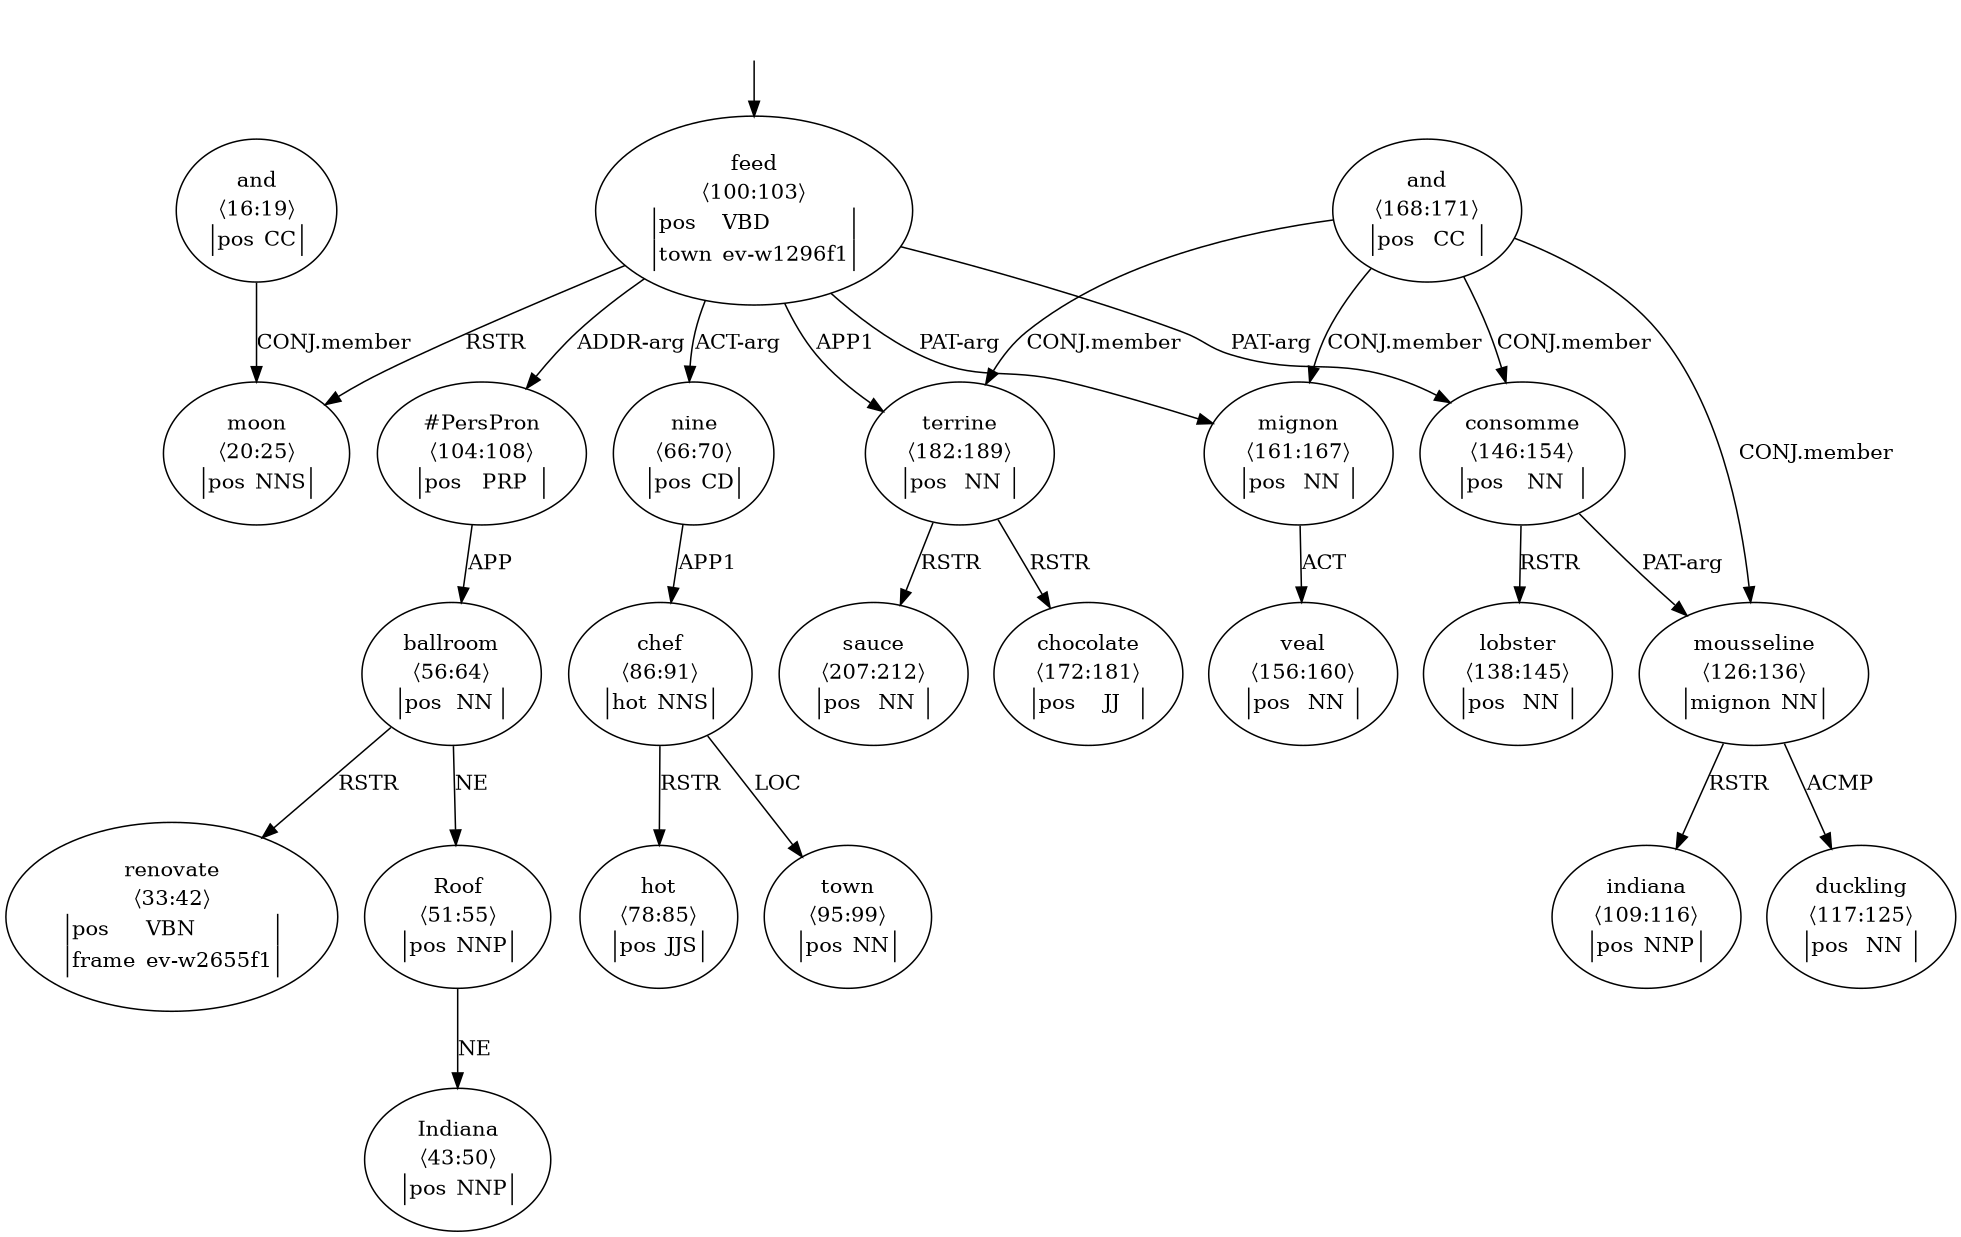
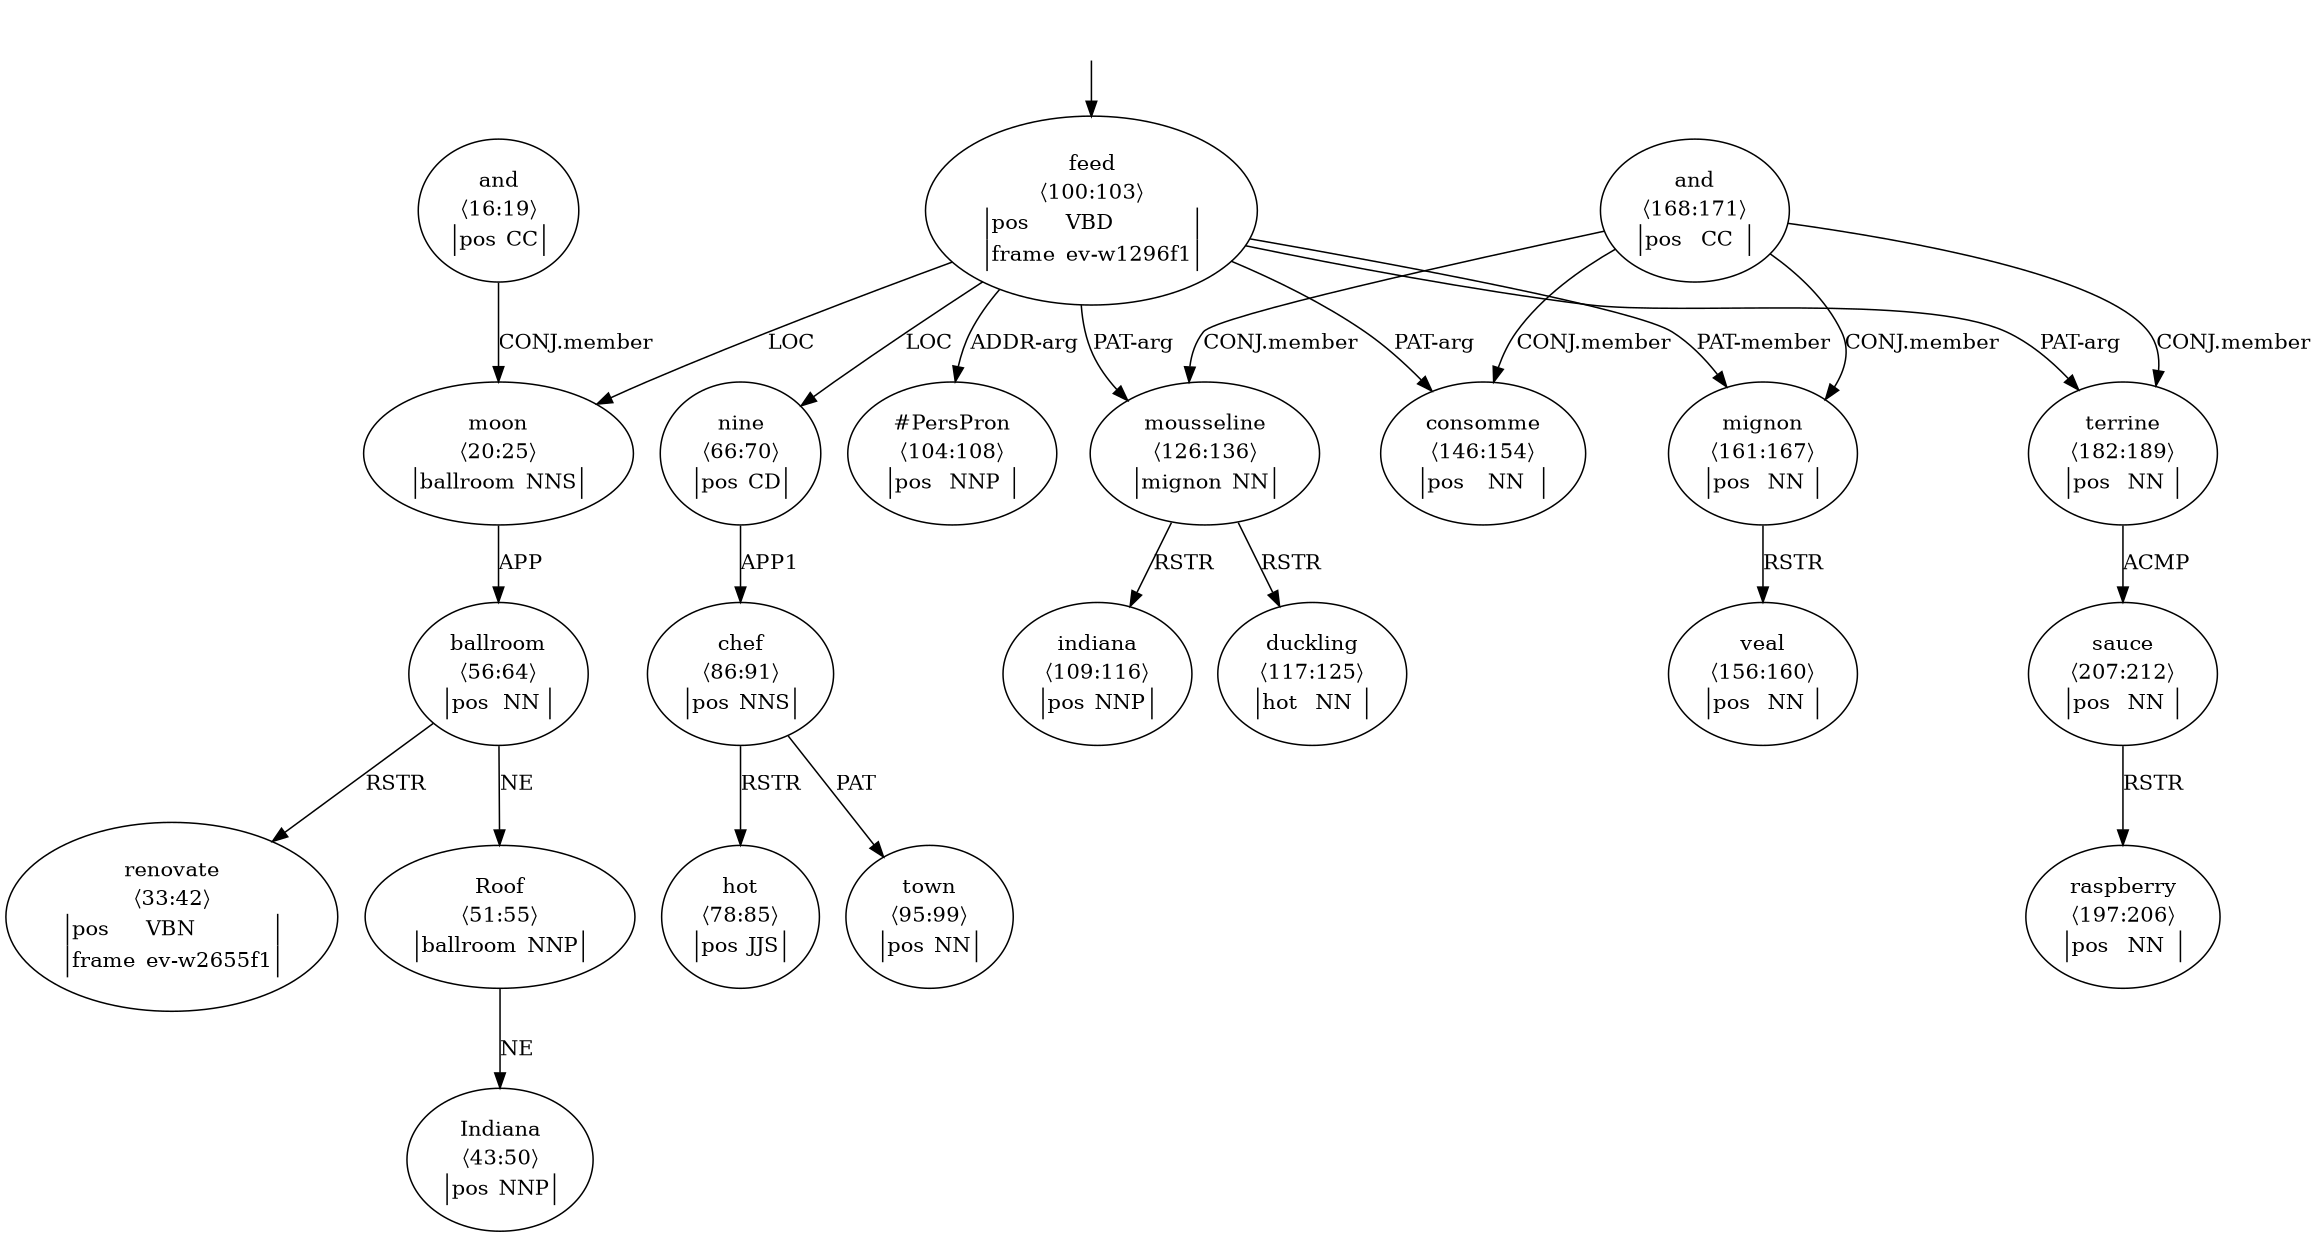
(686, 254) -> (1024, 254)
(495, 343) -> (791, 343)
(738, 343) -> (929, 343)
(846, 343) -> (2081, 343)
(960, 343) -> (1764, 343)
(227, 482) -> (468, 482)
(505, 482) -> (975, 482)
(468, 556) -> (499, 556)
(1626, 560) -> (1091, 351)
(951, 564) -> (2157, 564)
(1324, 564) -> (1793, 564)
(1088, 674) -> none
(1518, 674) -> none
(630, 703) -> (711, 703)
(778, 784) -> (856, 784)
(1841, 784) -> (1291, 564)
none -> (2123, 917)
(428, 946) -> (470, 946)
(1830, 946) -> (1280, 703)
